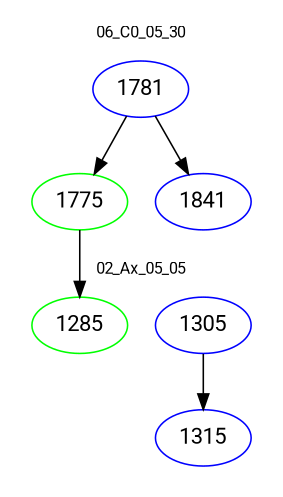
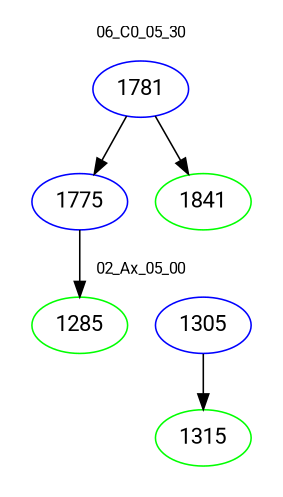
(80, 202) -> (80, 202)
(203, 202) -> (203, 202)
(142, 270) -> (142, 270)
(203, 438) -> (203, 438)
